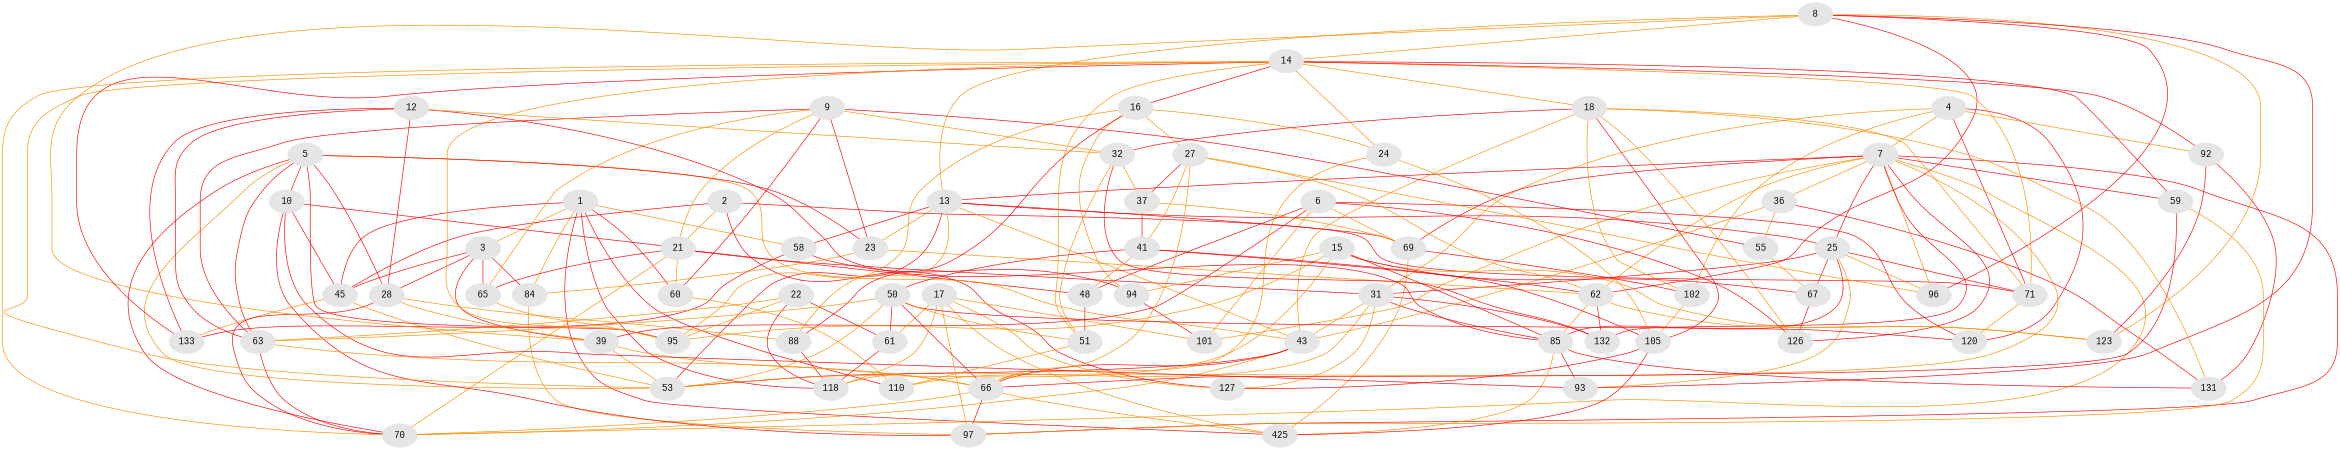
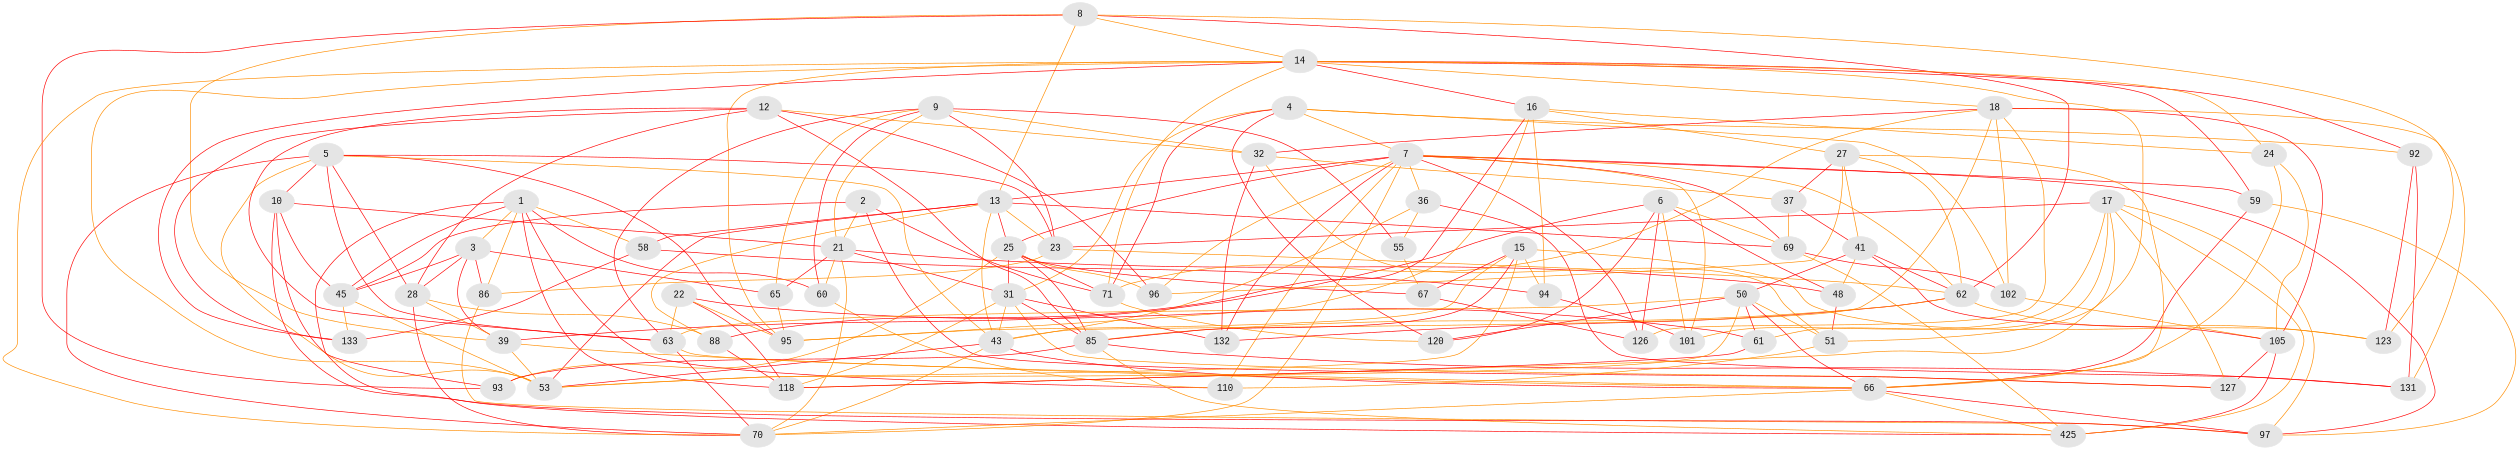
(2156, 64) -> (981, 163)
none -> (1581, 225)
(530, 295) -> (484, 295)
